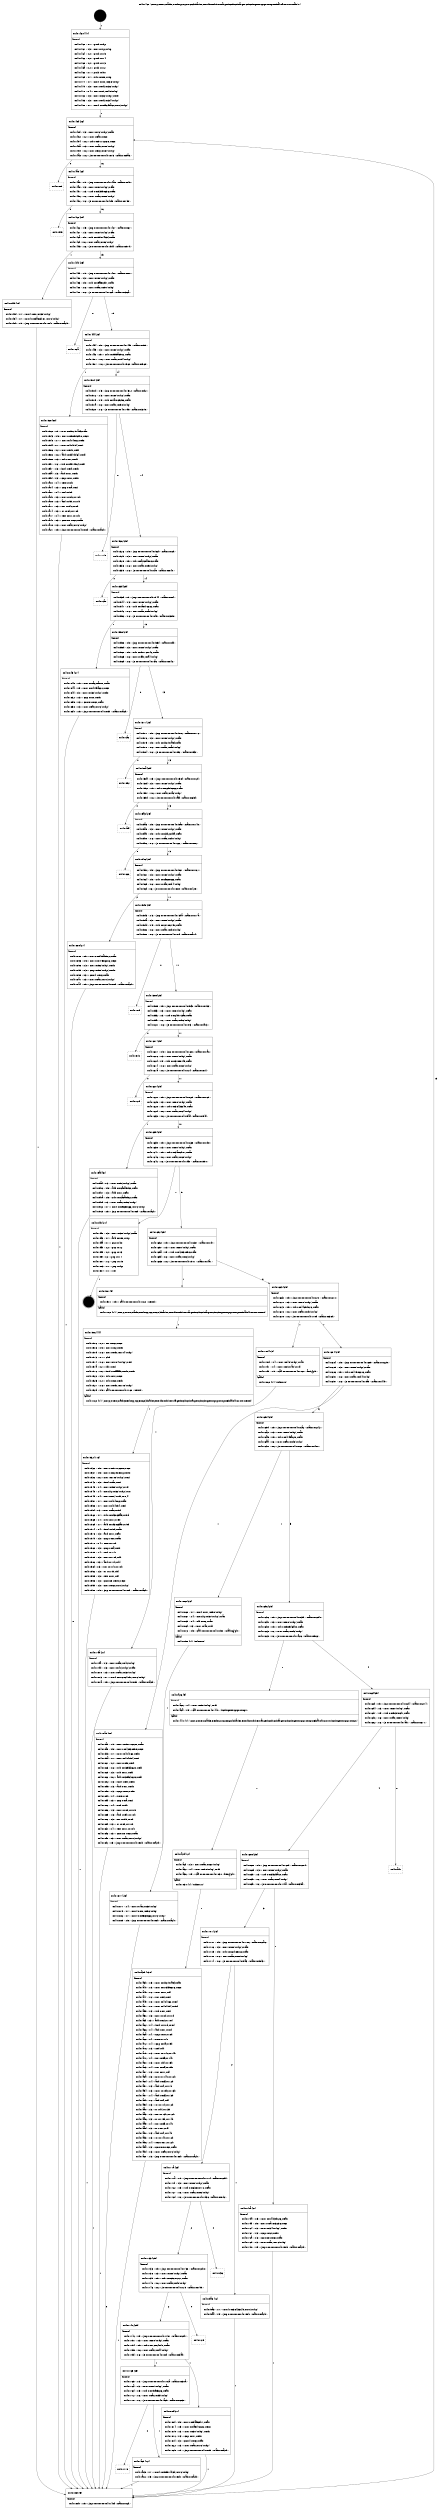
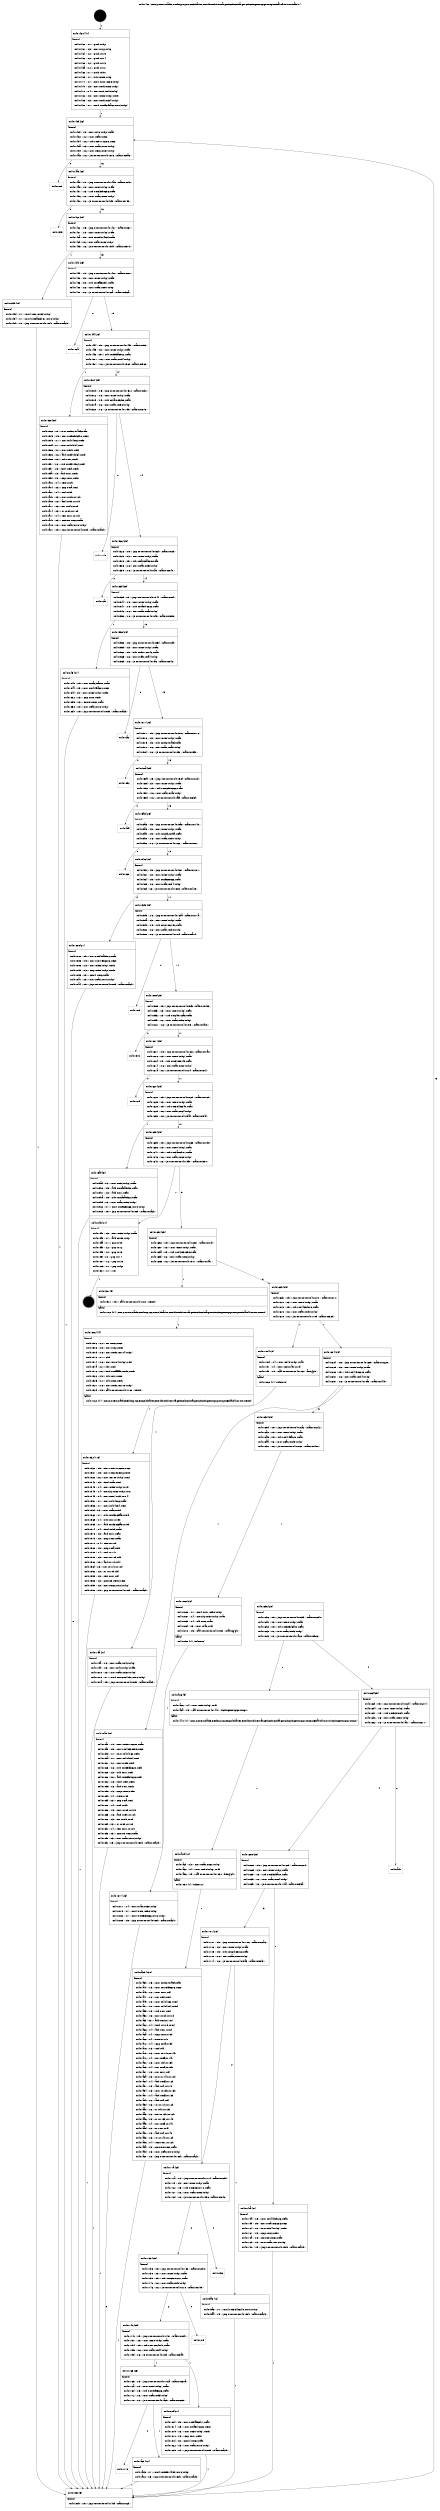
(289, 1526) -> none
